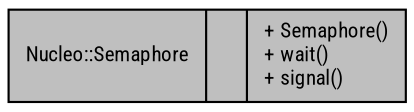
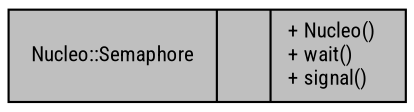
(326, 31) -> (332, 31)
